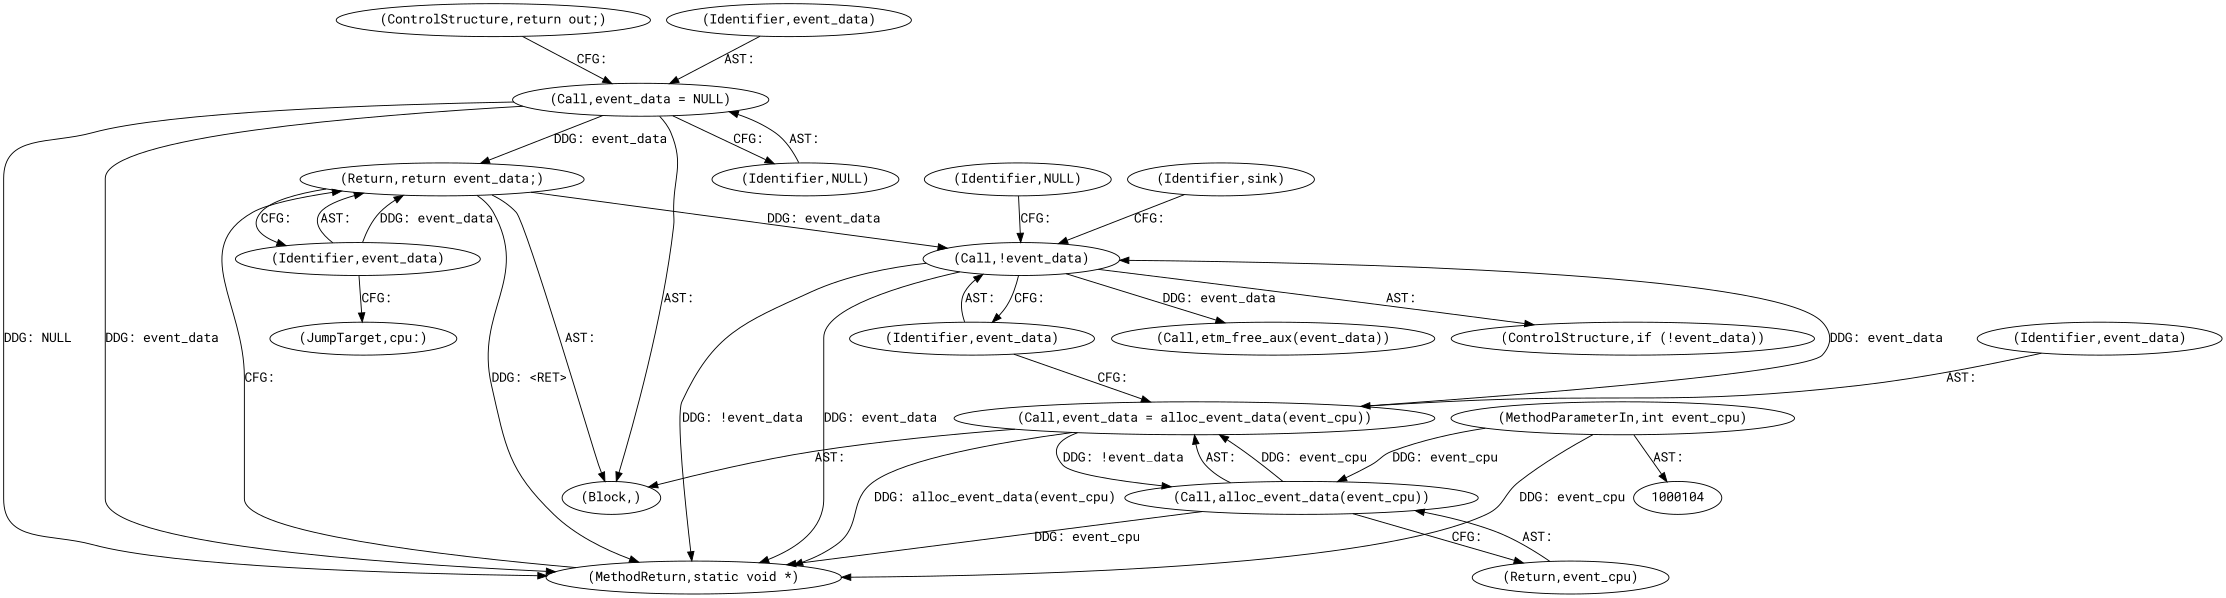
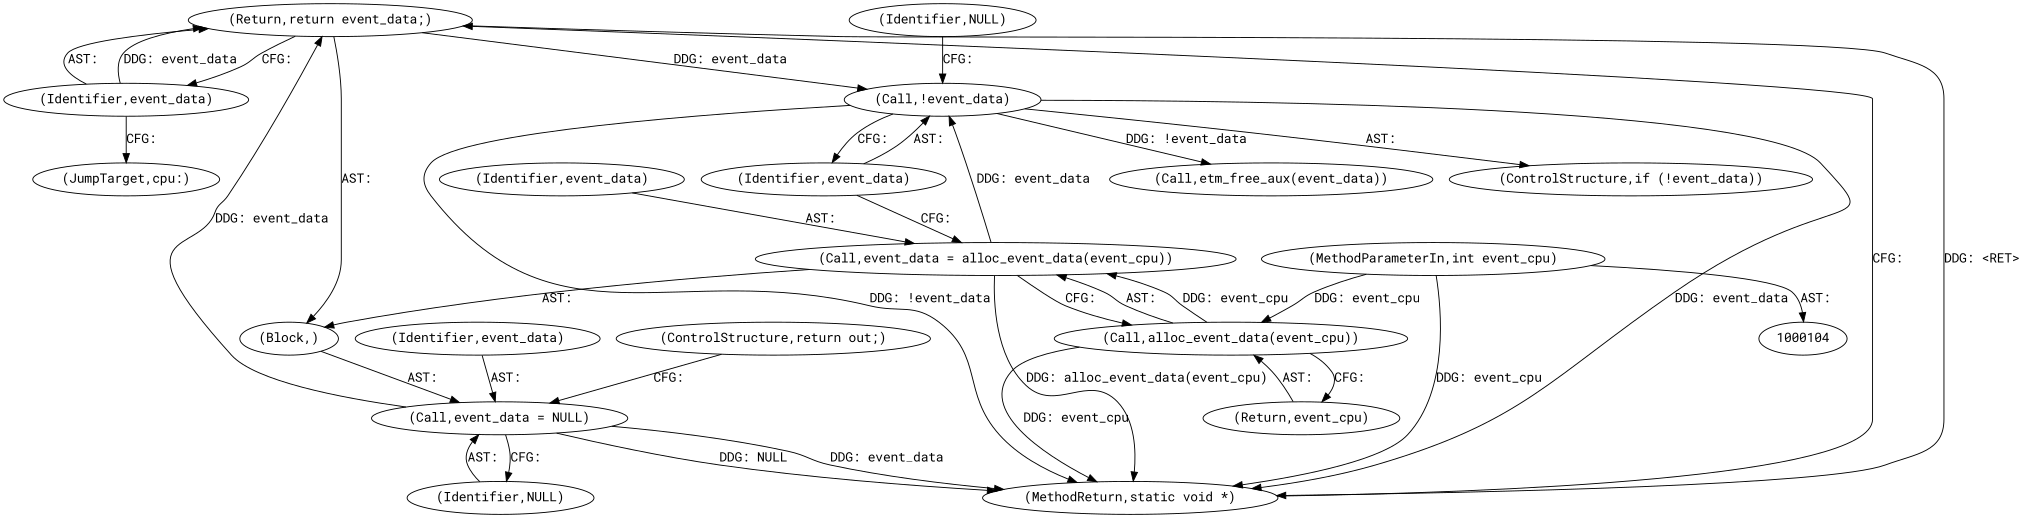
(1221, 179) -> none
(663, 294) -> (386, 375)
(1219, 299) -> (1187, 140)
(1124, 458) -> (1085, 299)
